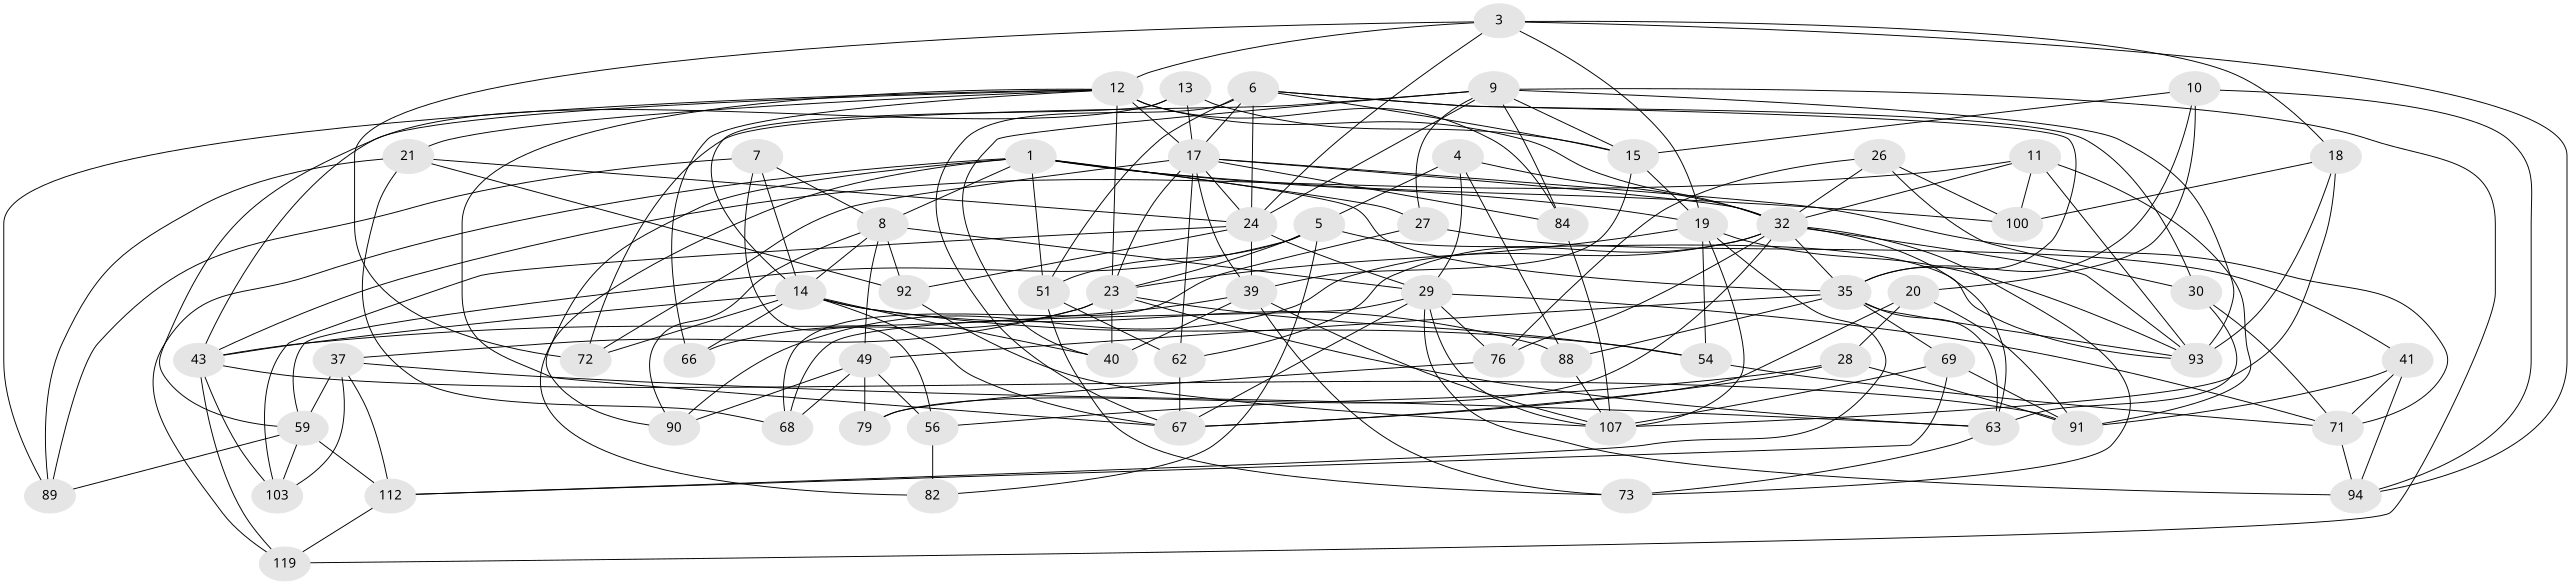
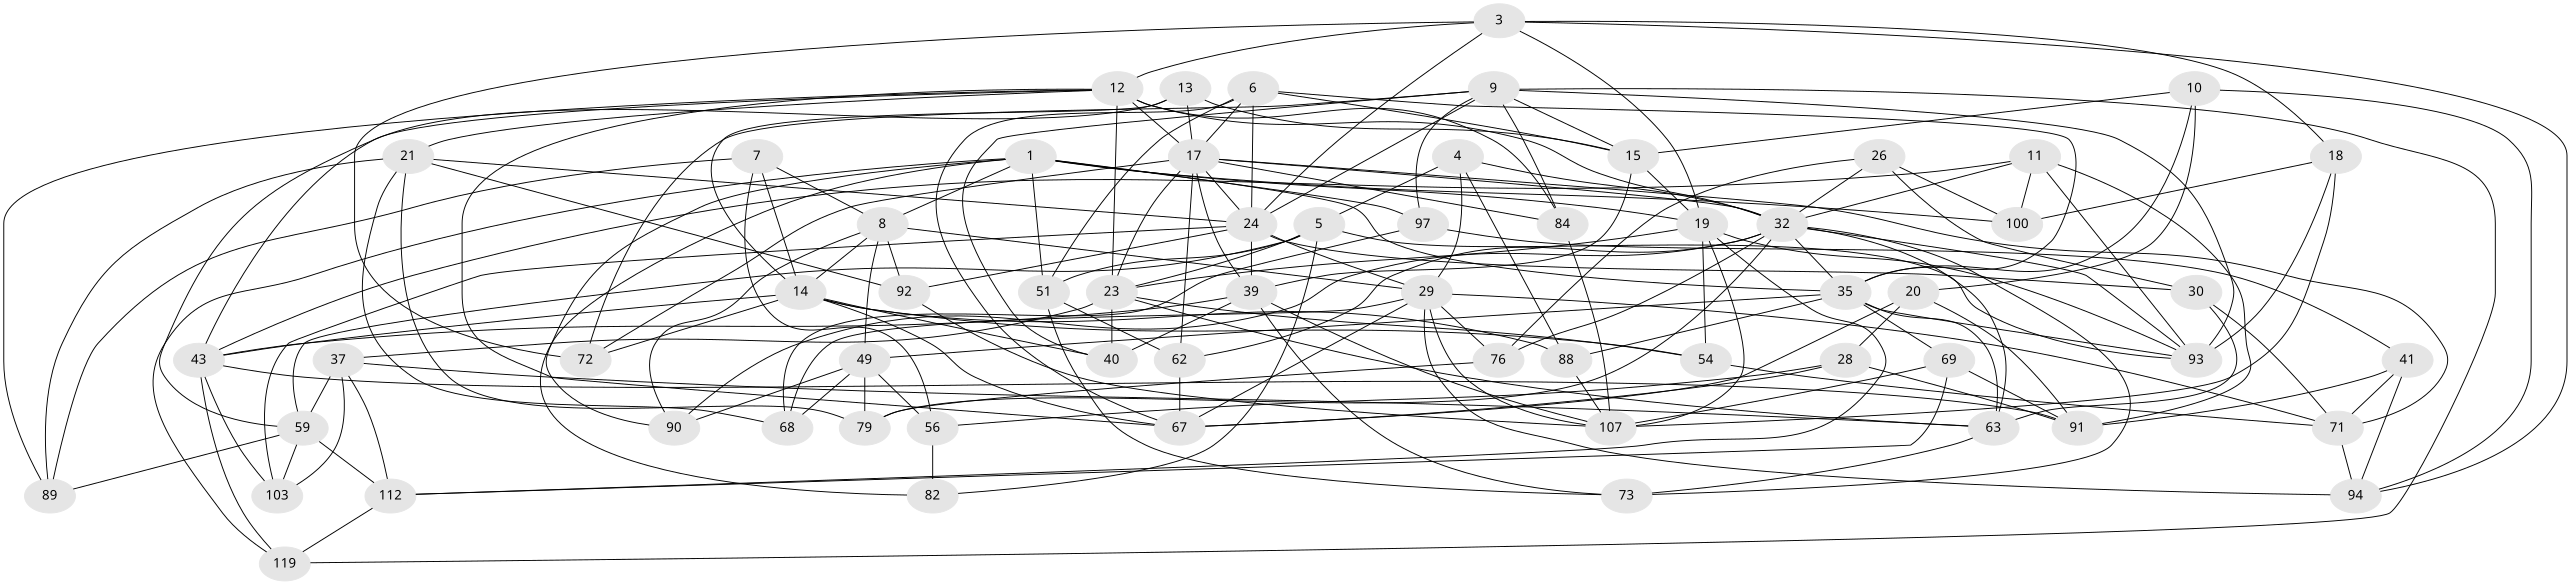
(1770, 112) -> (1674, 270)
(1423, 224) -> (1423, 224)
(689, 360) -> none
none -> (449, 377)
